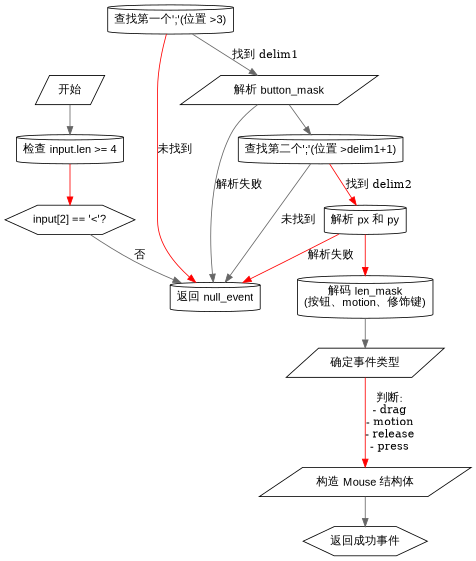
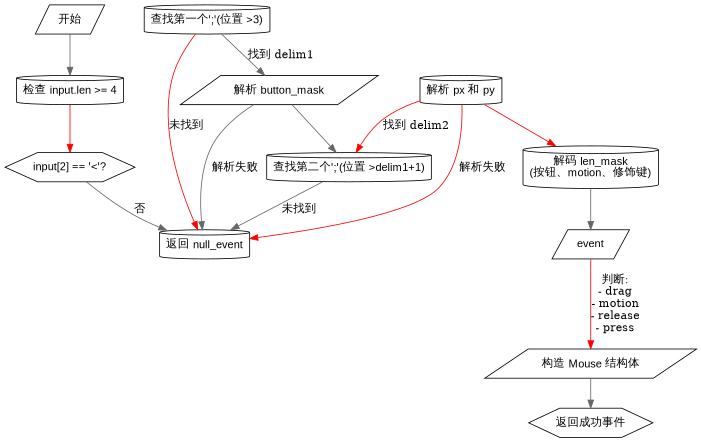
(341, 181) -> (386, 117)
(365, 363) -> (591, 244)
